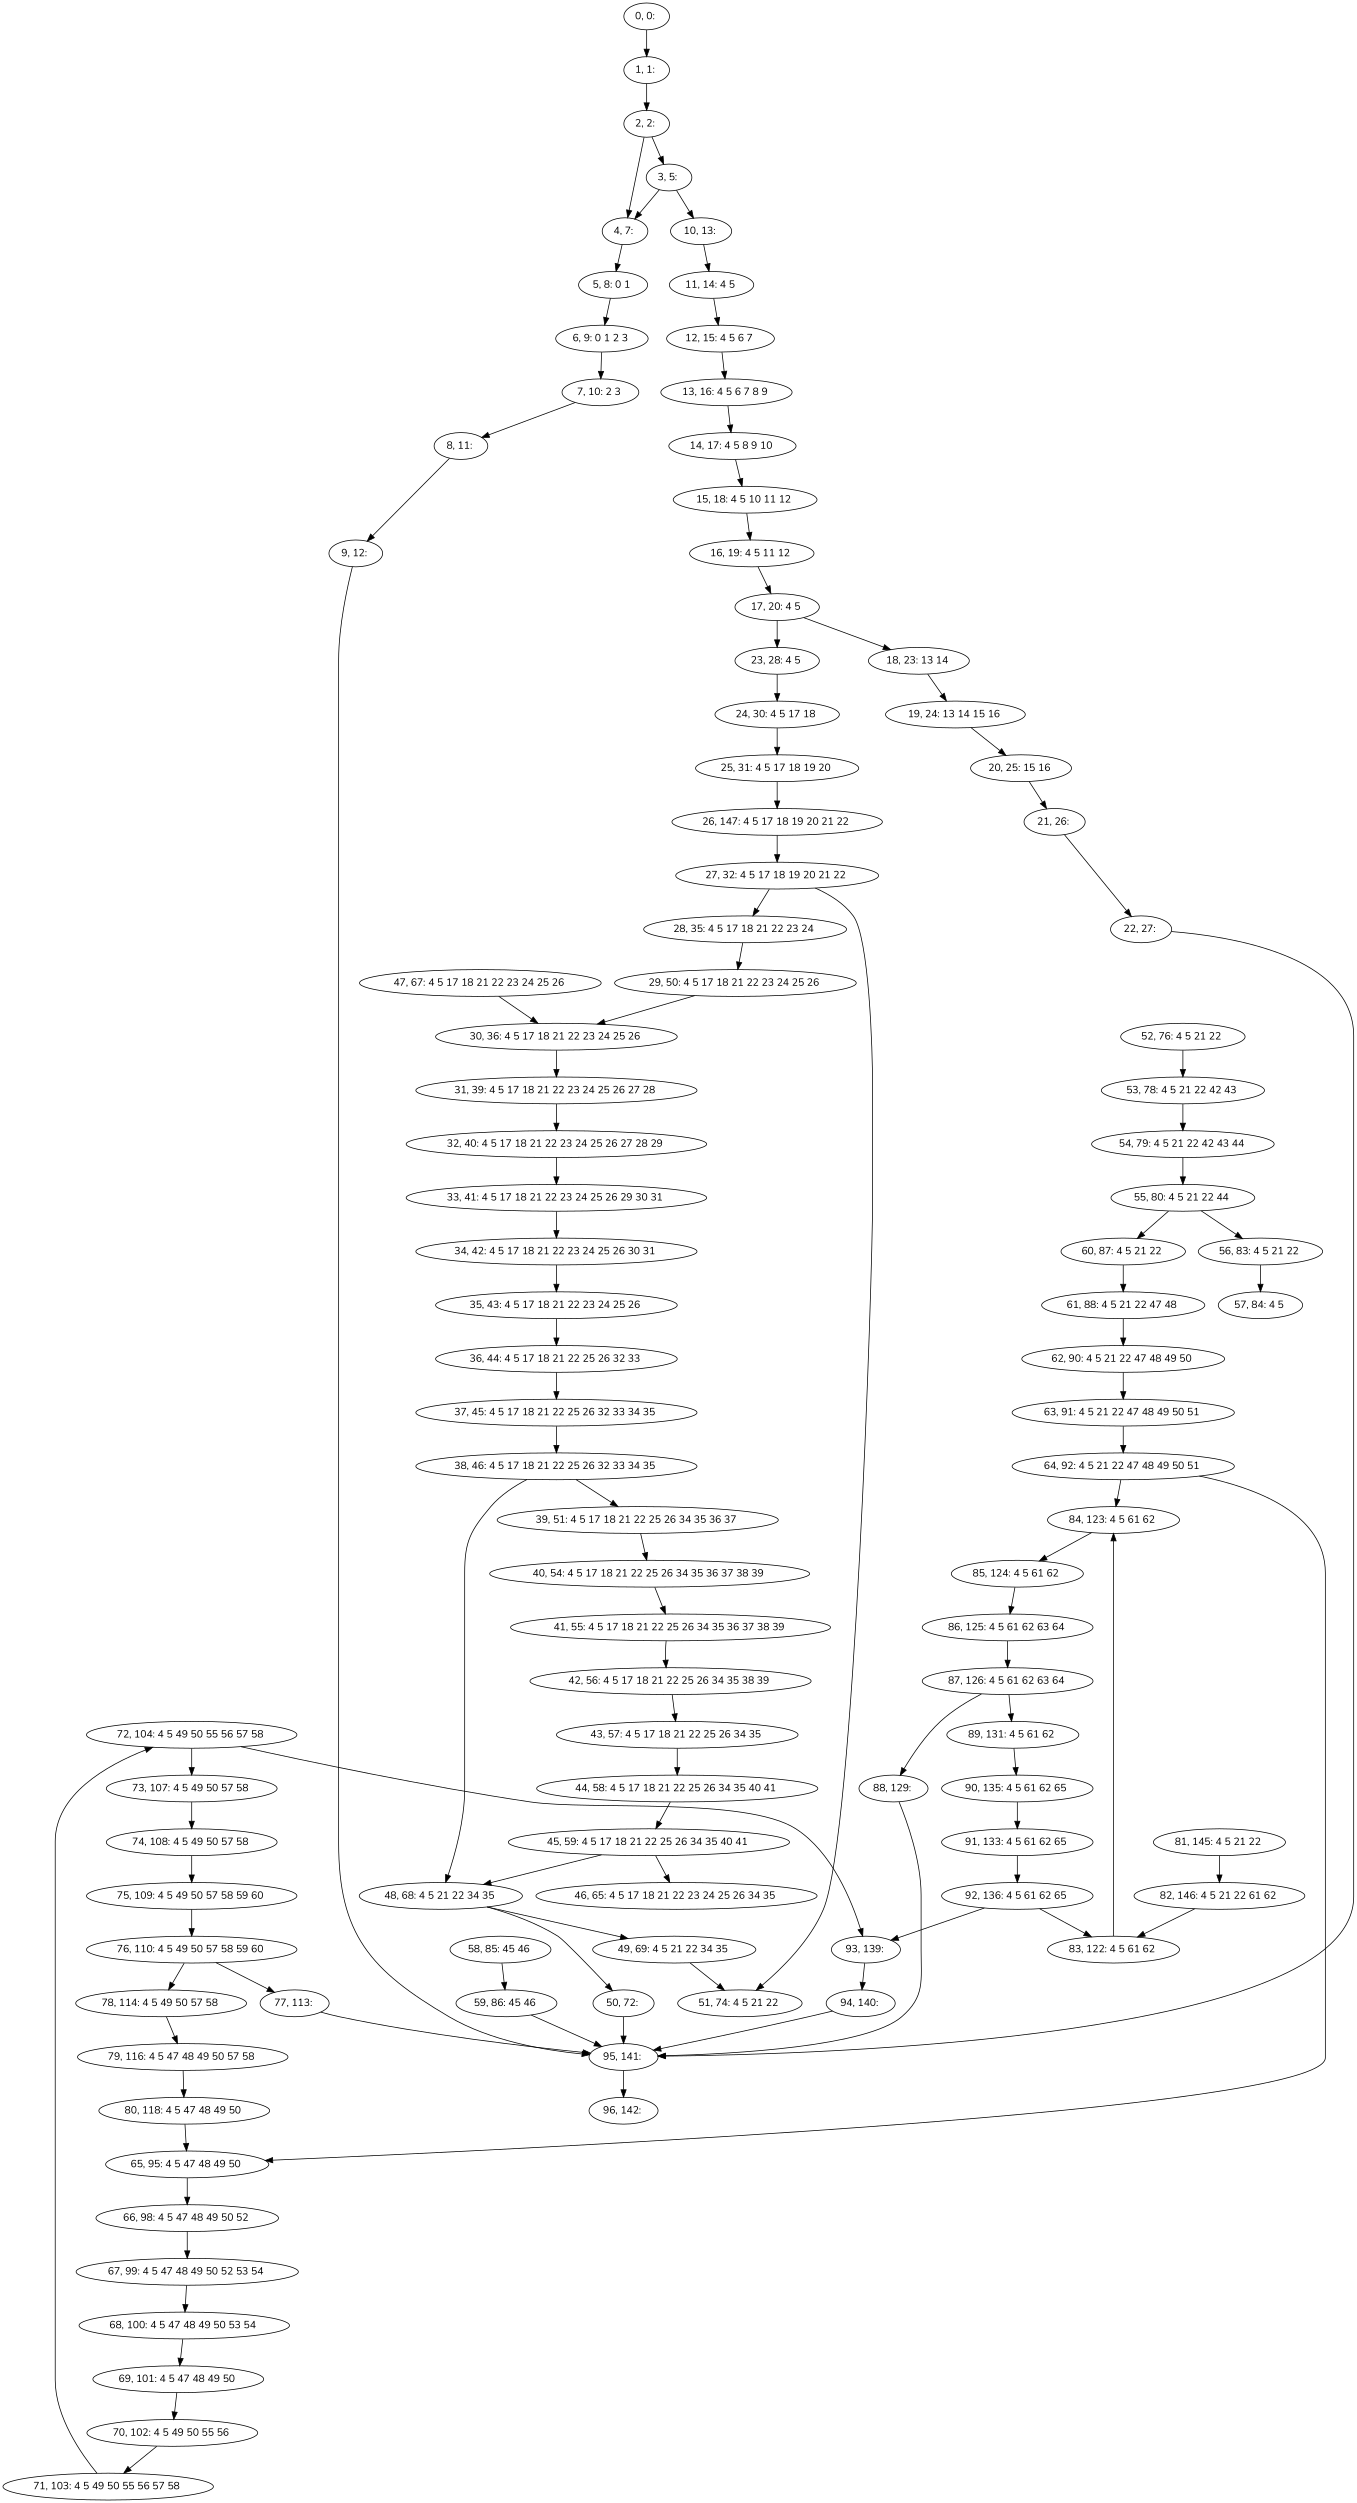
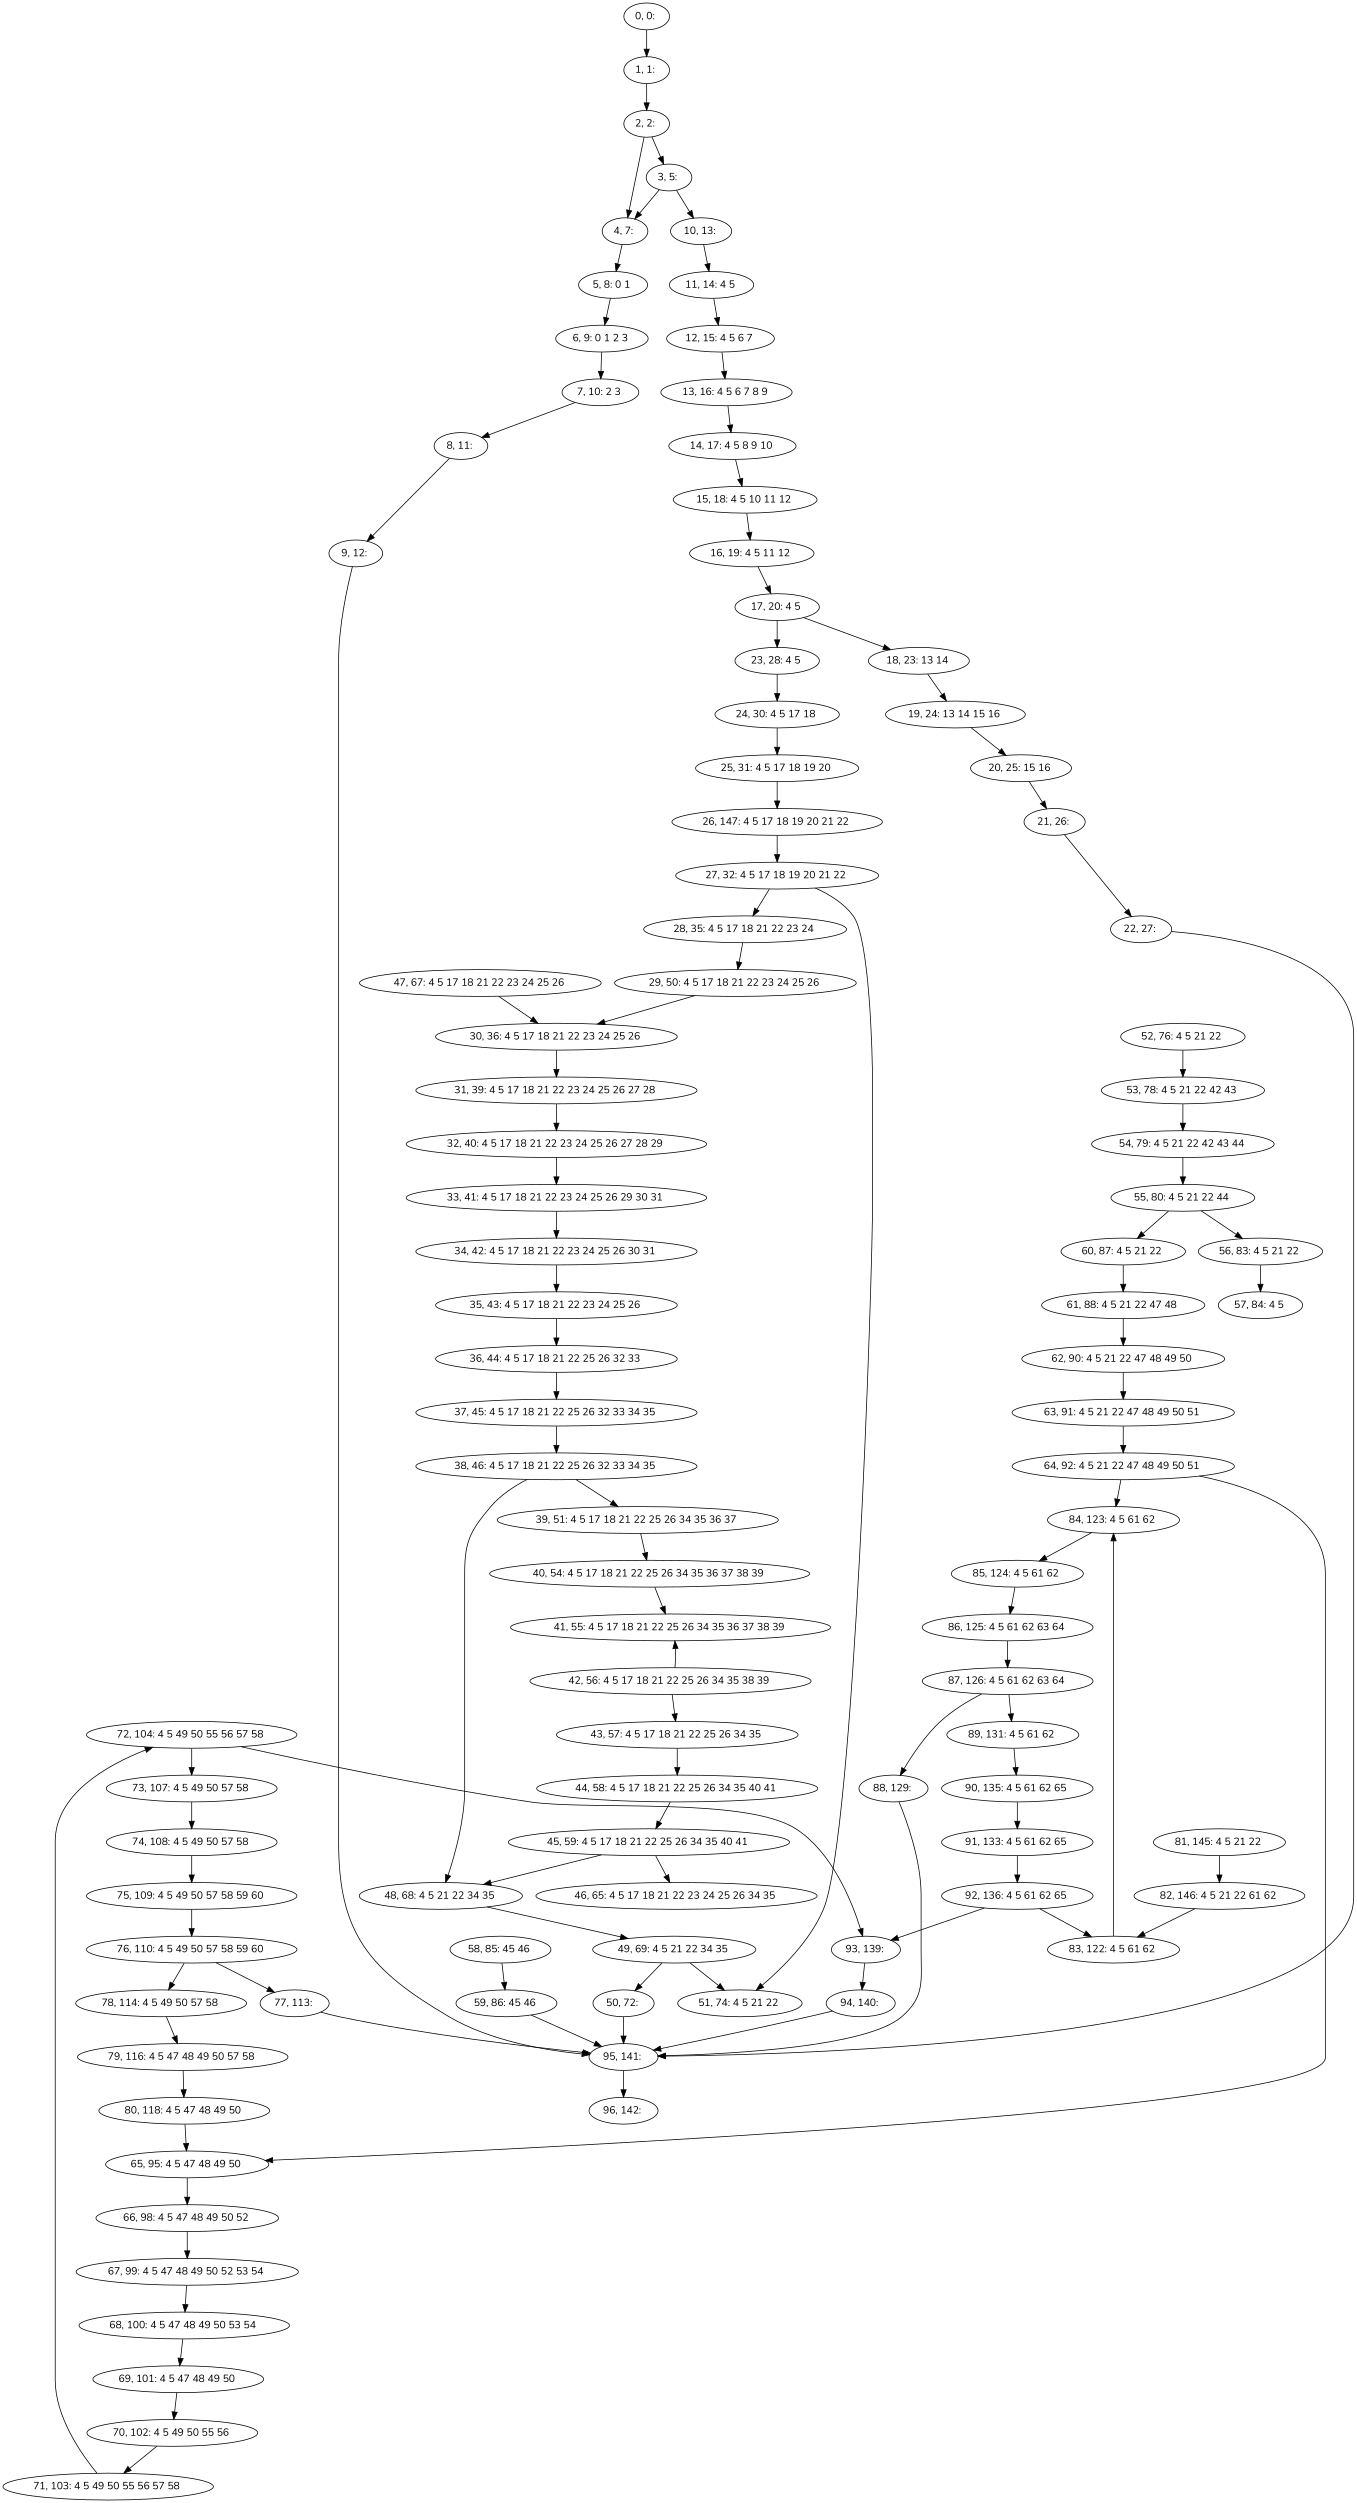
(666, 1651) -> (676, 1658)
(555, 1934) -> (651, 1974)
